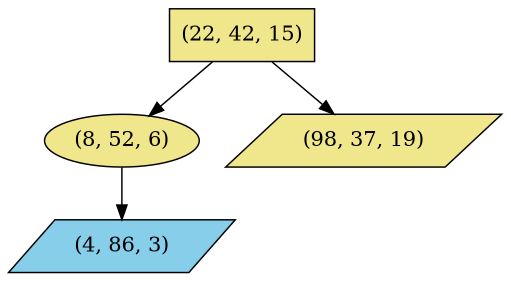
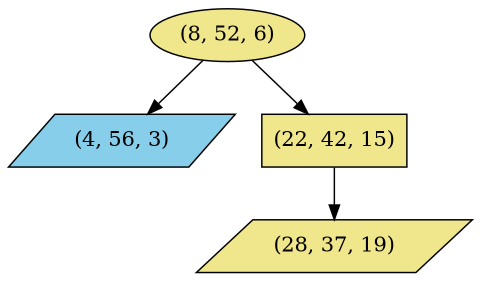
(186, 84) -> (275, 82)
(364, 141) -> (334, 246)
(122, 246) -> (122, 141)
